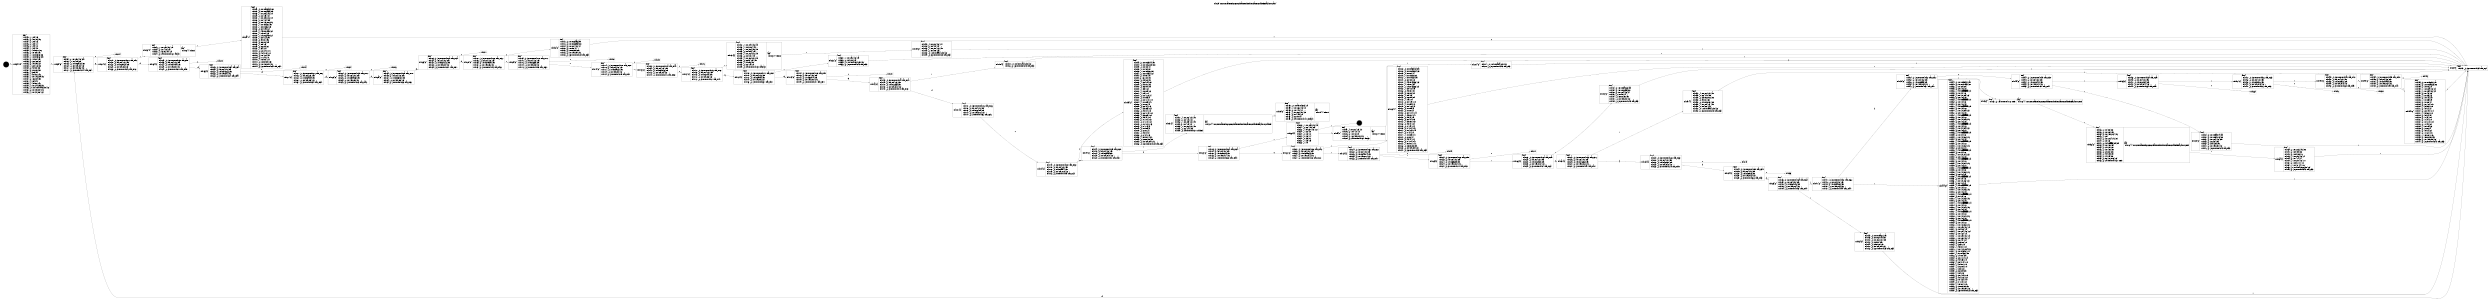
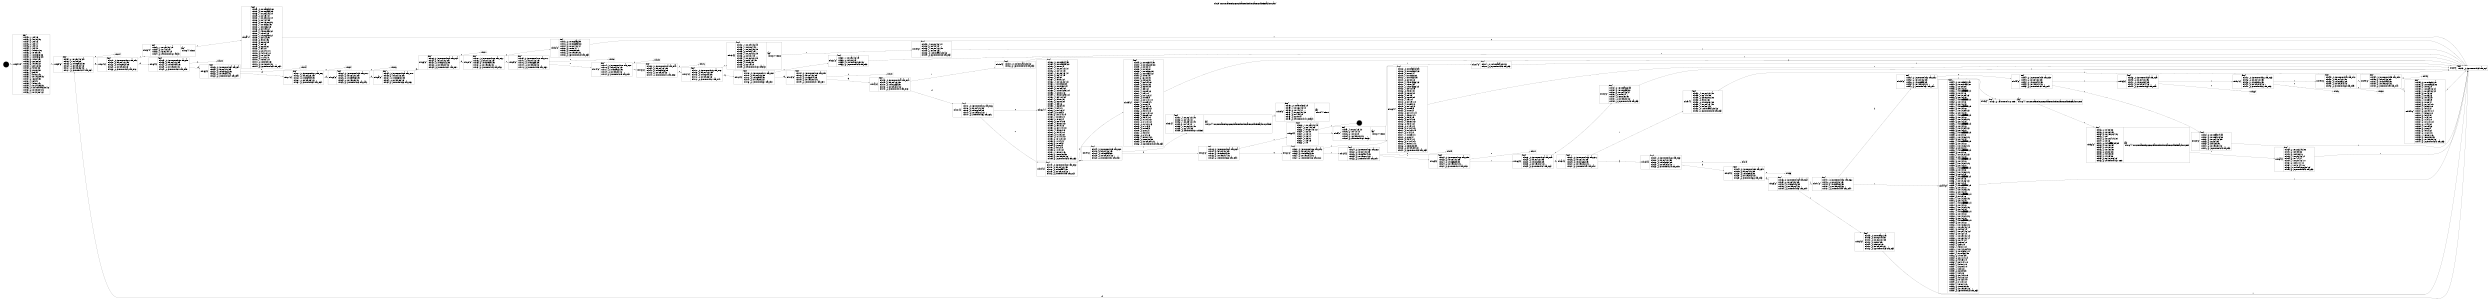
none -> (1057, 110)
